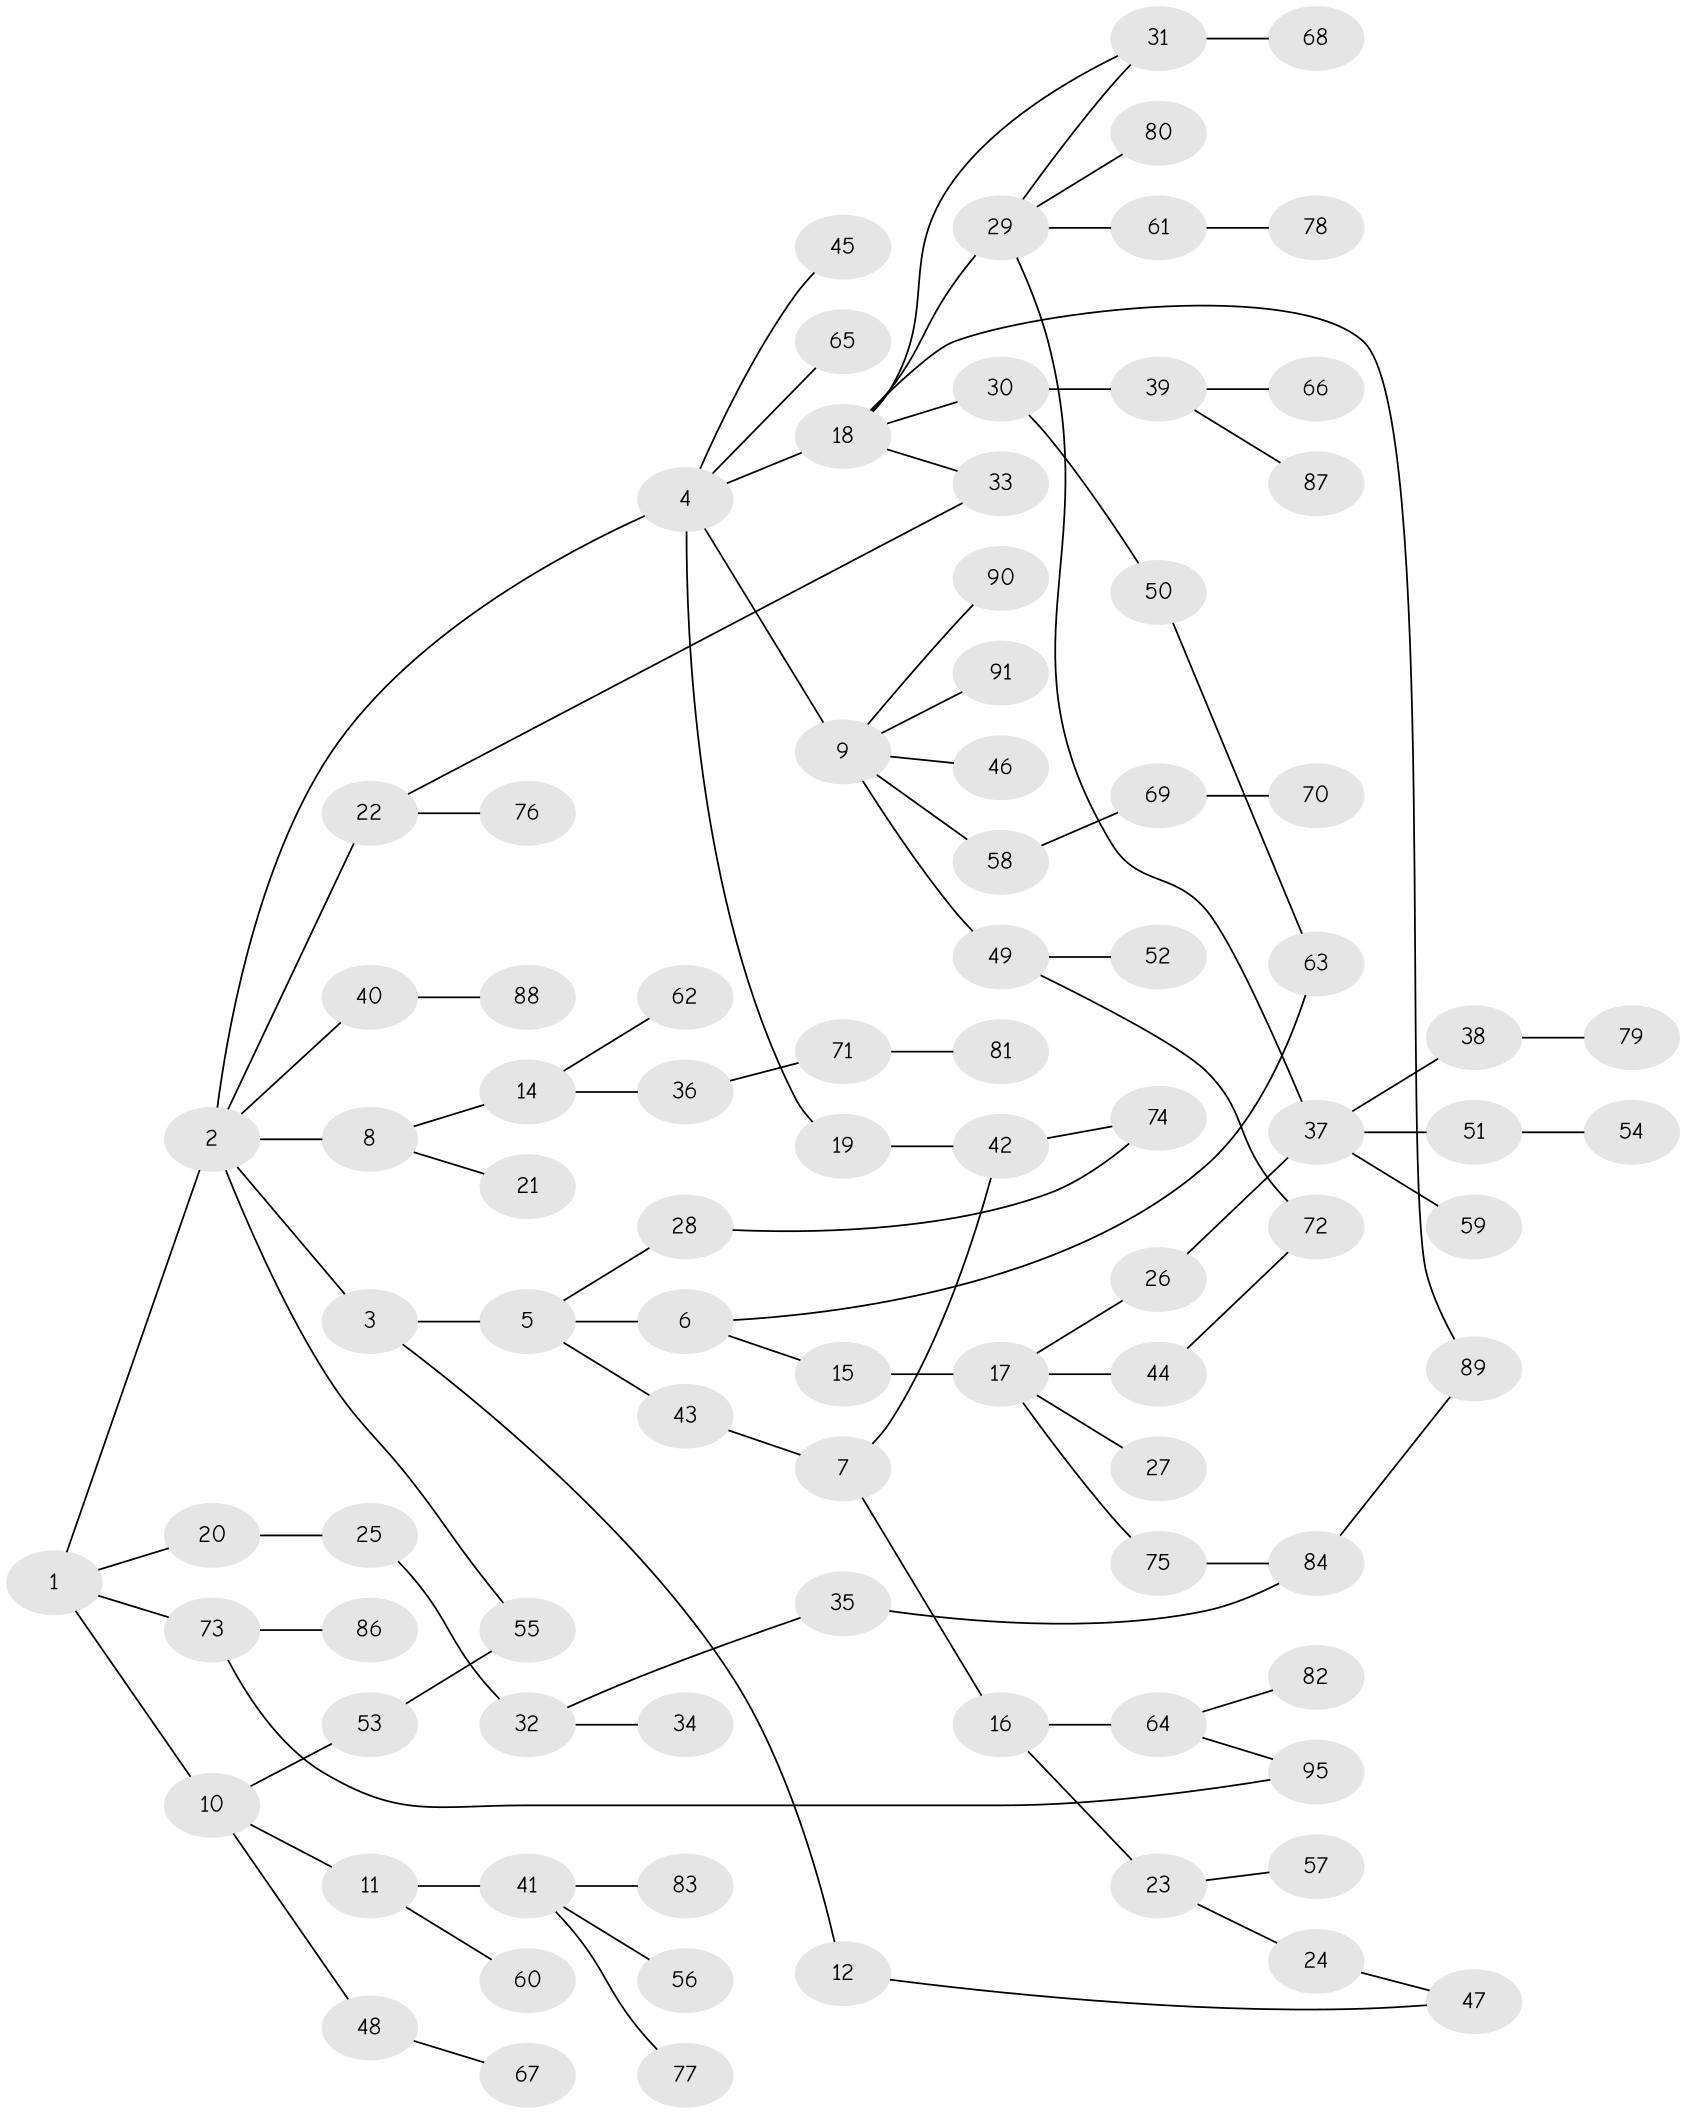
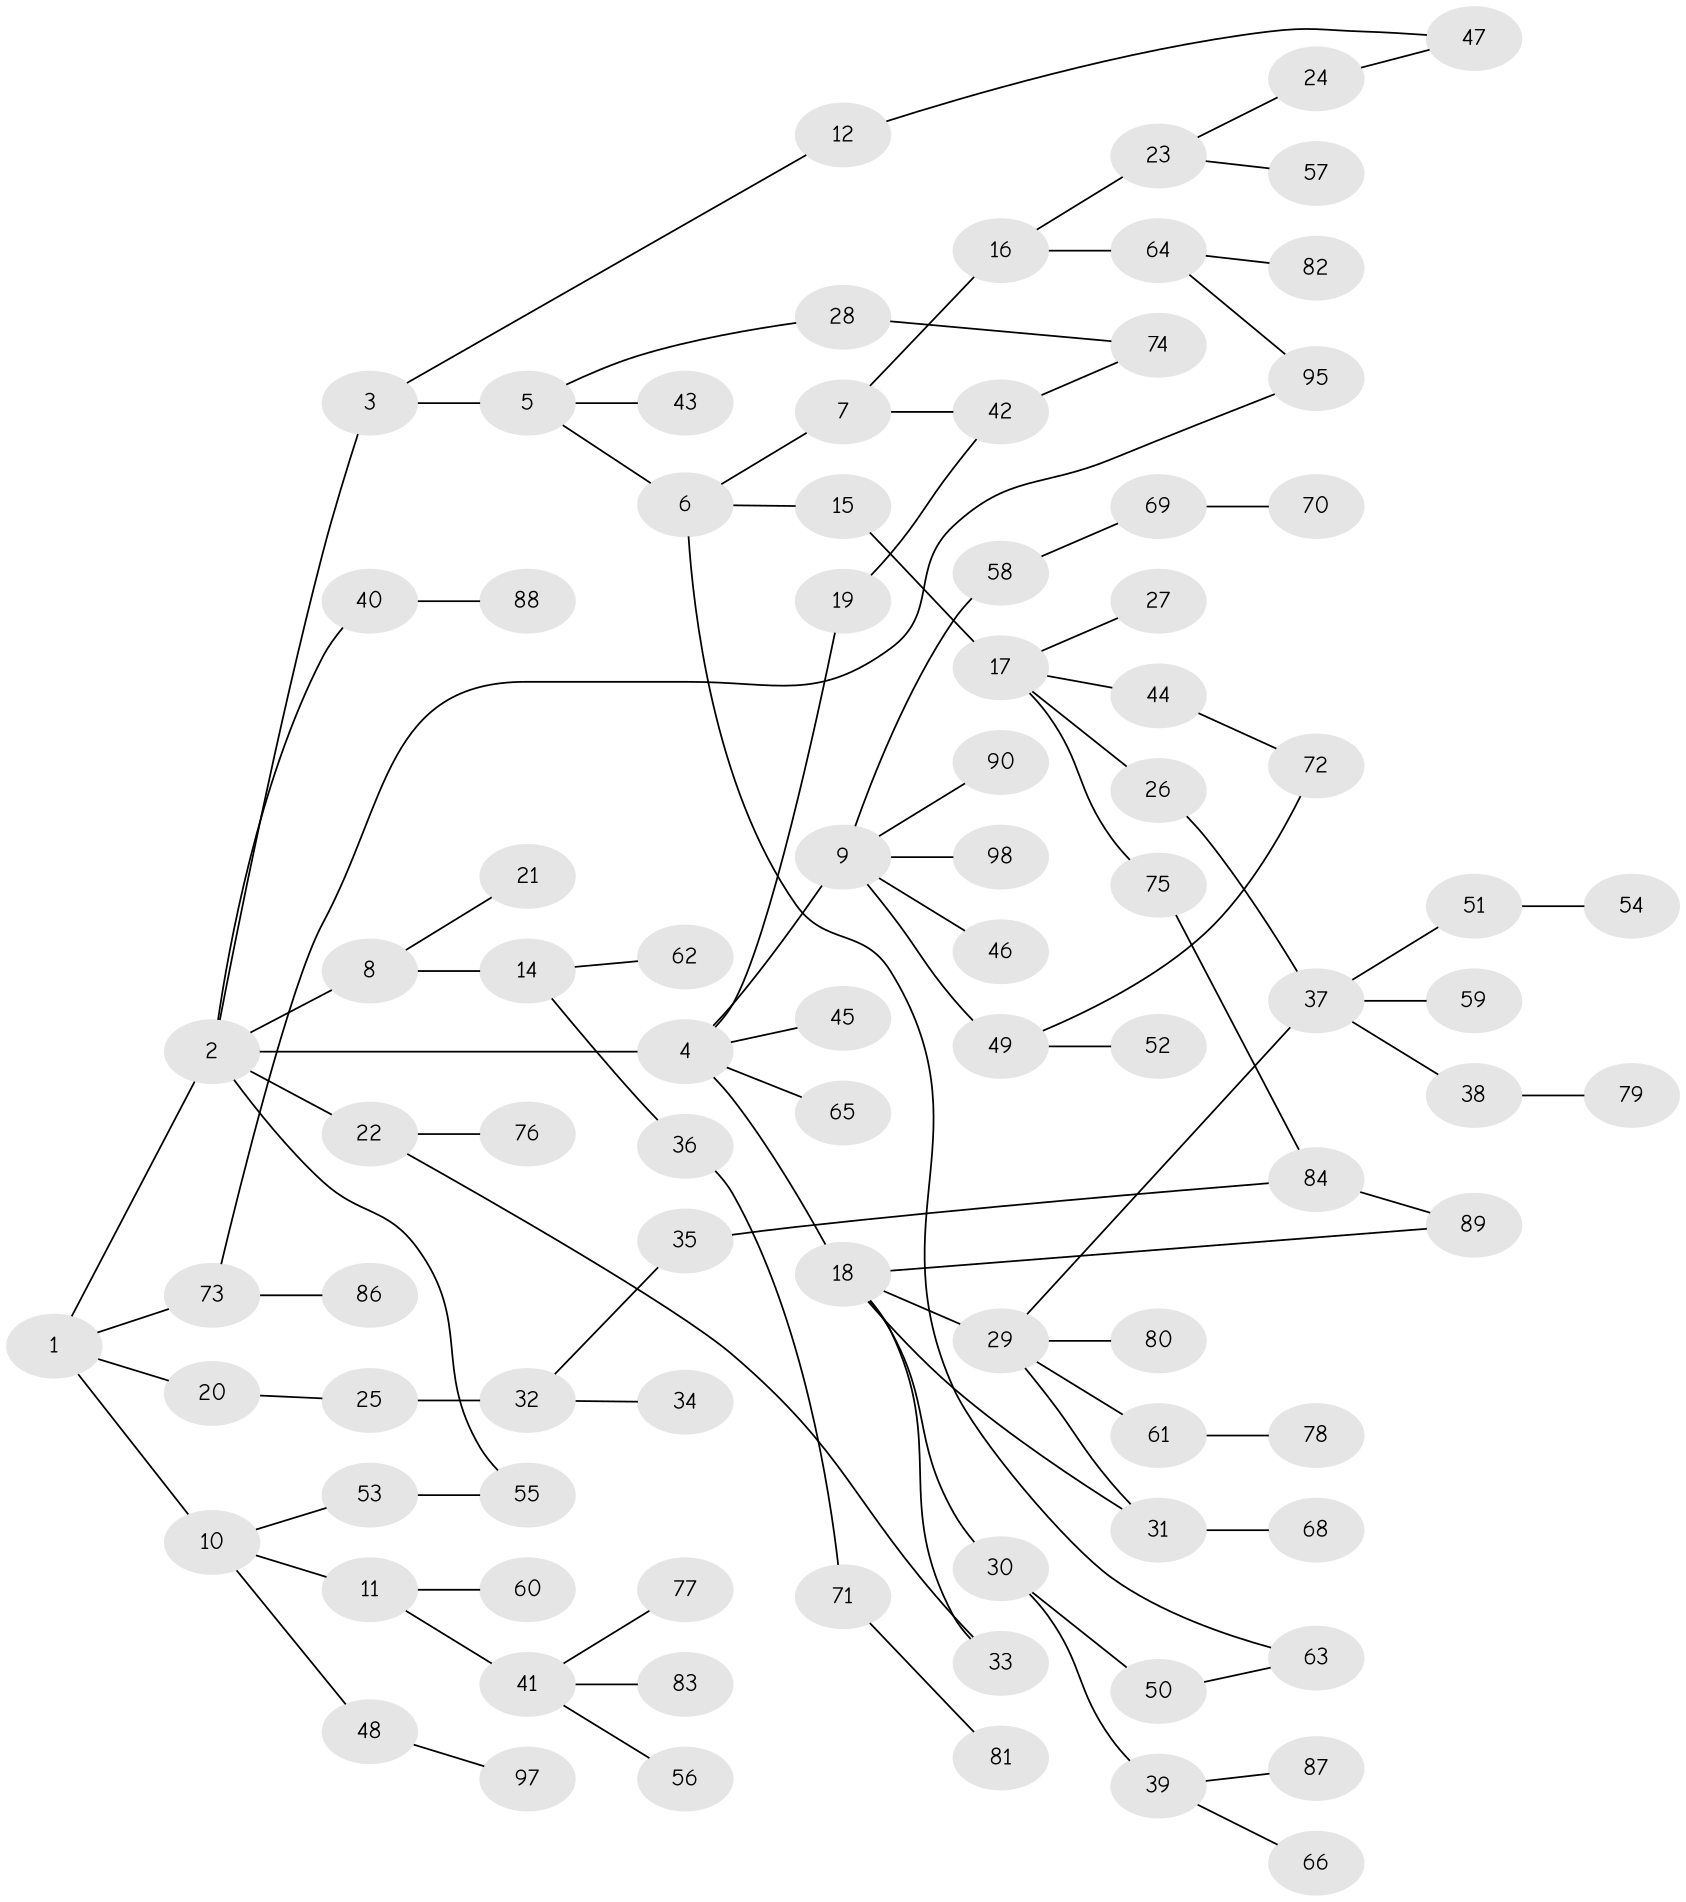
(1001, 673) -> (1001, 857)
(764, 1443) -> (764, 458)
(528, 2075) -> (528, 1779)
